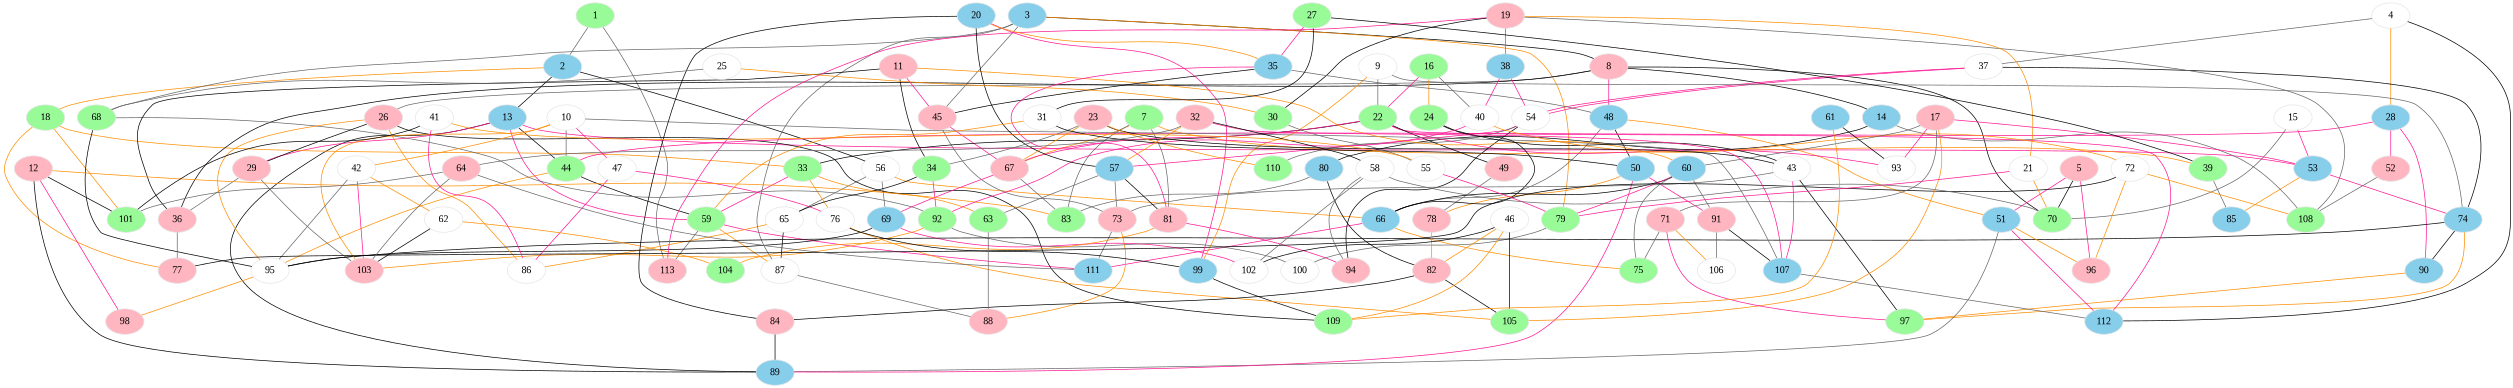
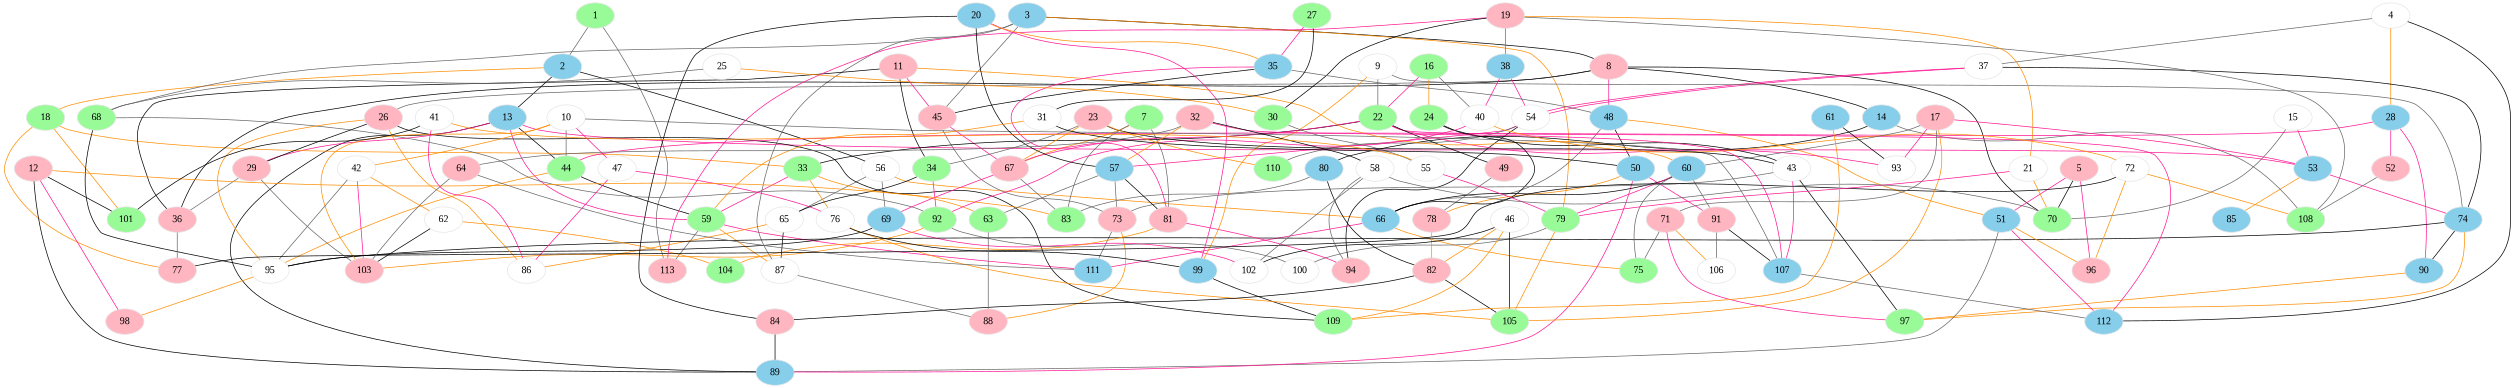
(2208, 169) -> none
(291, 188) -> none
none -> (1535, 270)
